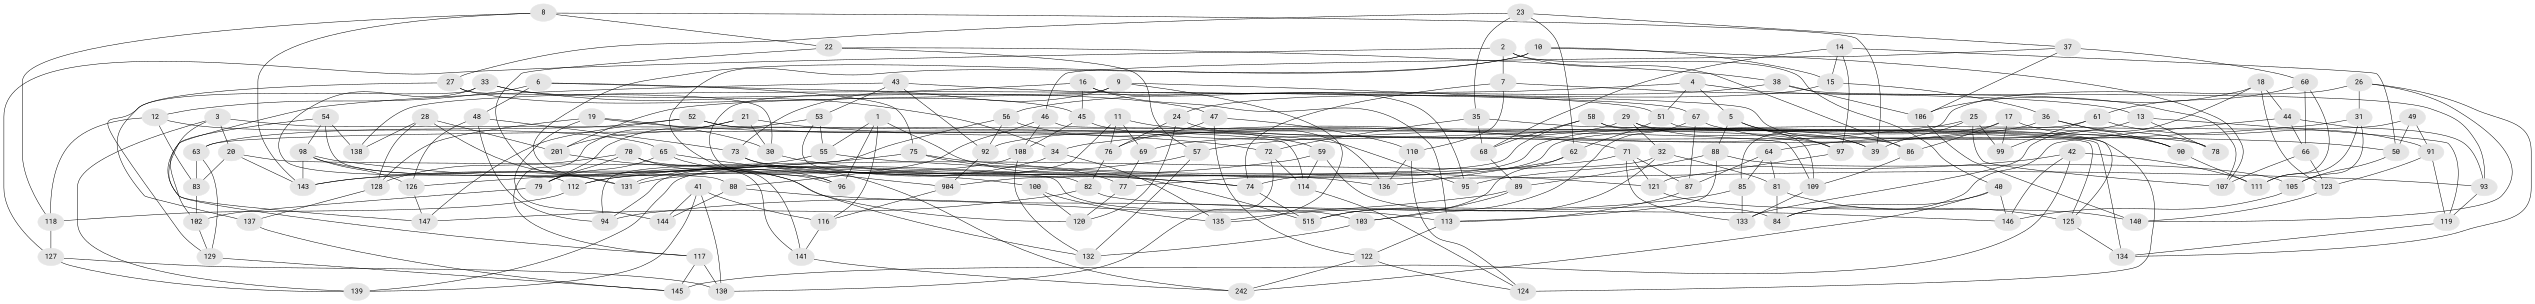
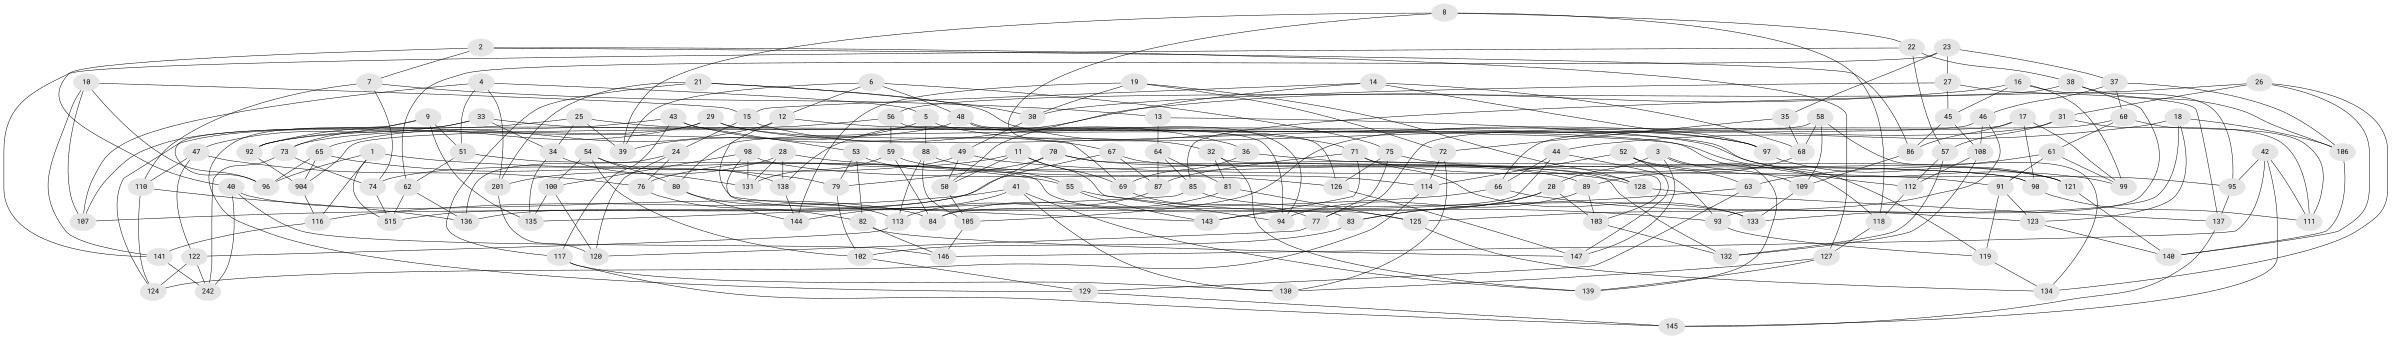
(331, 35) -> (1159, 47)
(1301, 110) -> (2089, 118)
(314, 135) -> (570, 170)
(2216, 152) -> none
(1009, 174) -> (997, 135)
none -> (790, 205)
none -> (2225, 205)
